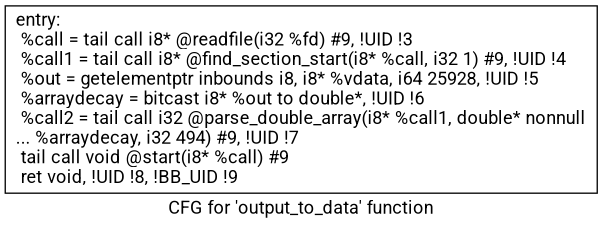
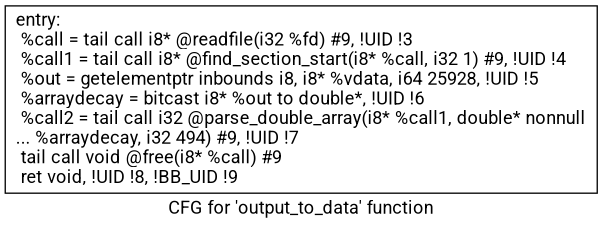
(153, 158) -> (149, 158)
